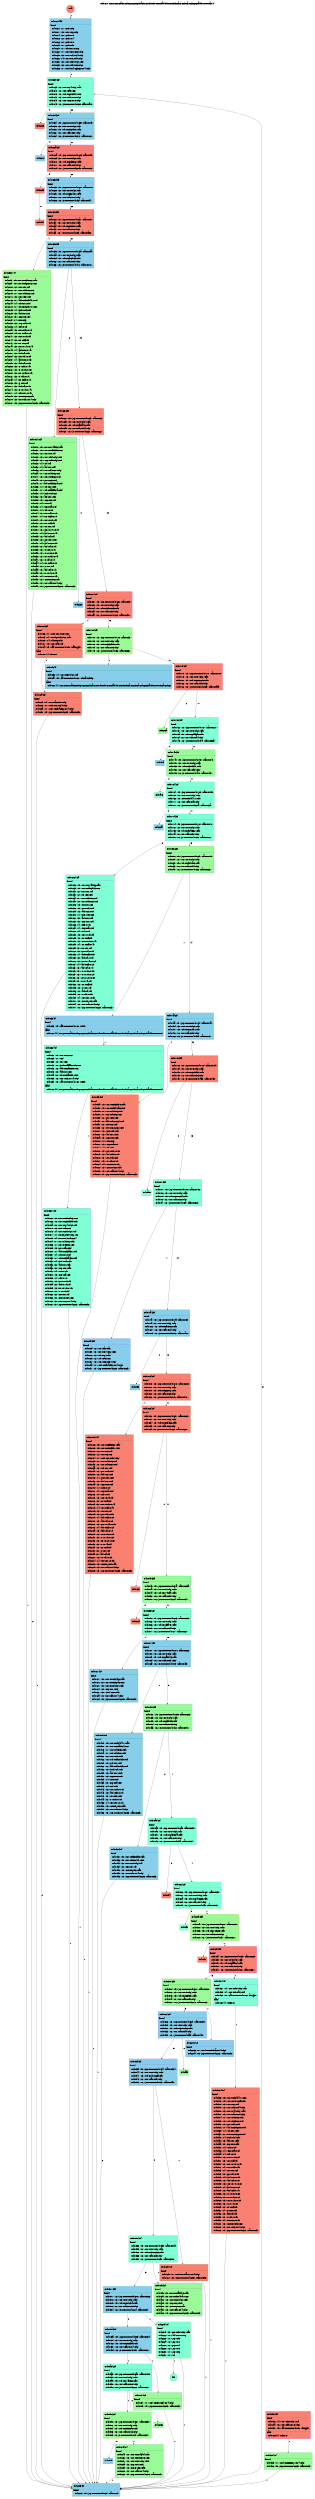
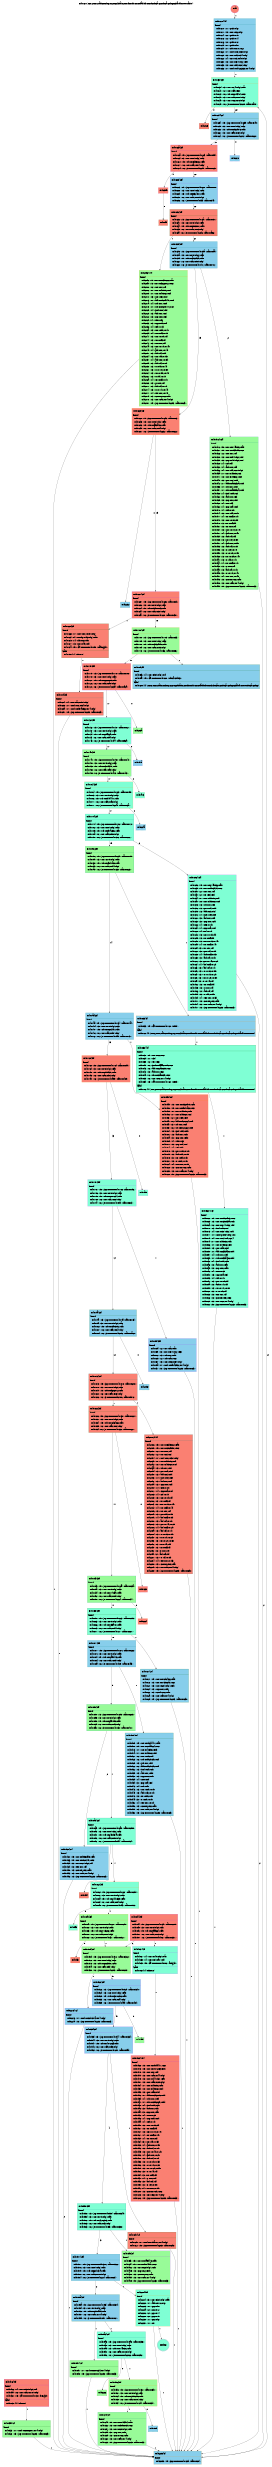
(223, 1943) -> (105, 1943)
(174, 2377) -> (163, 2345)
